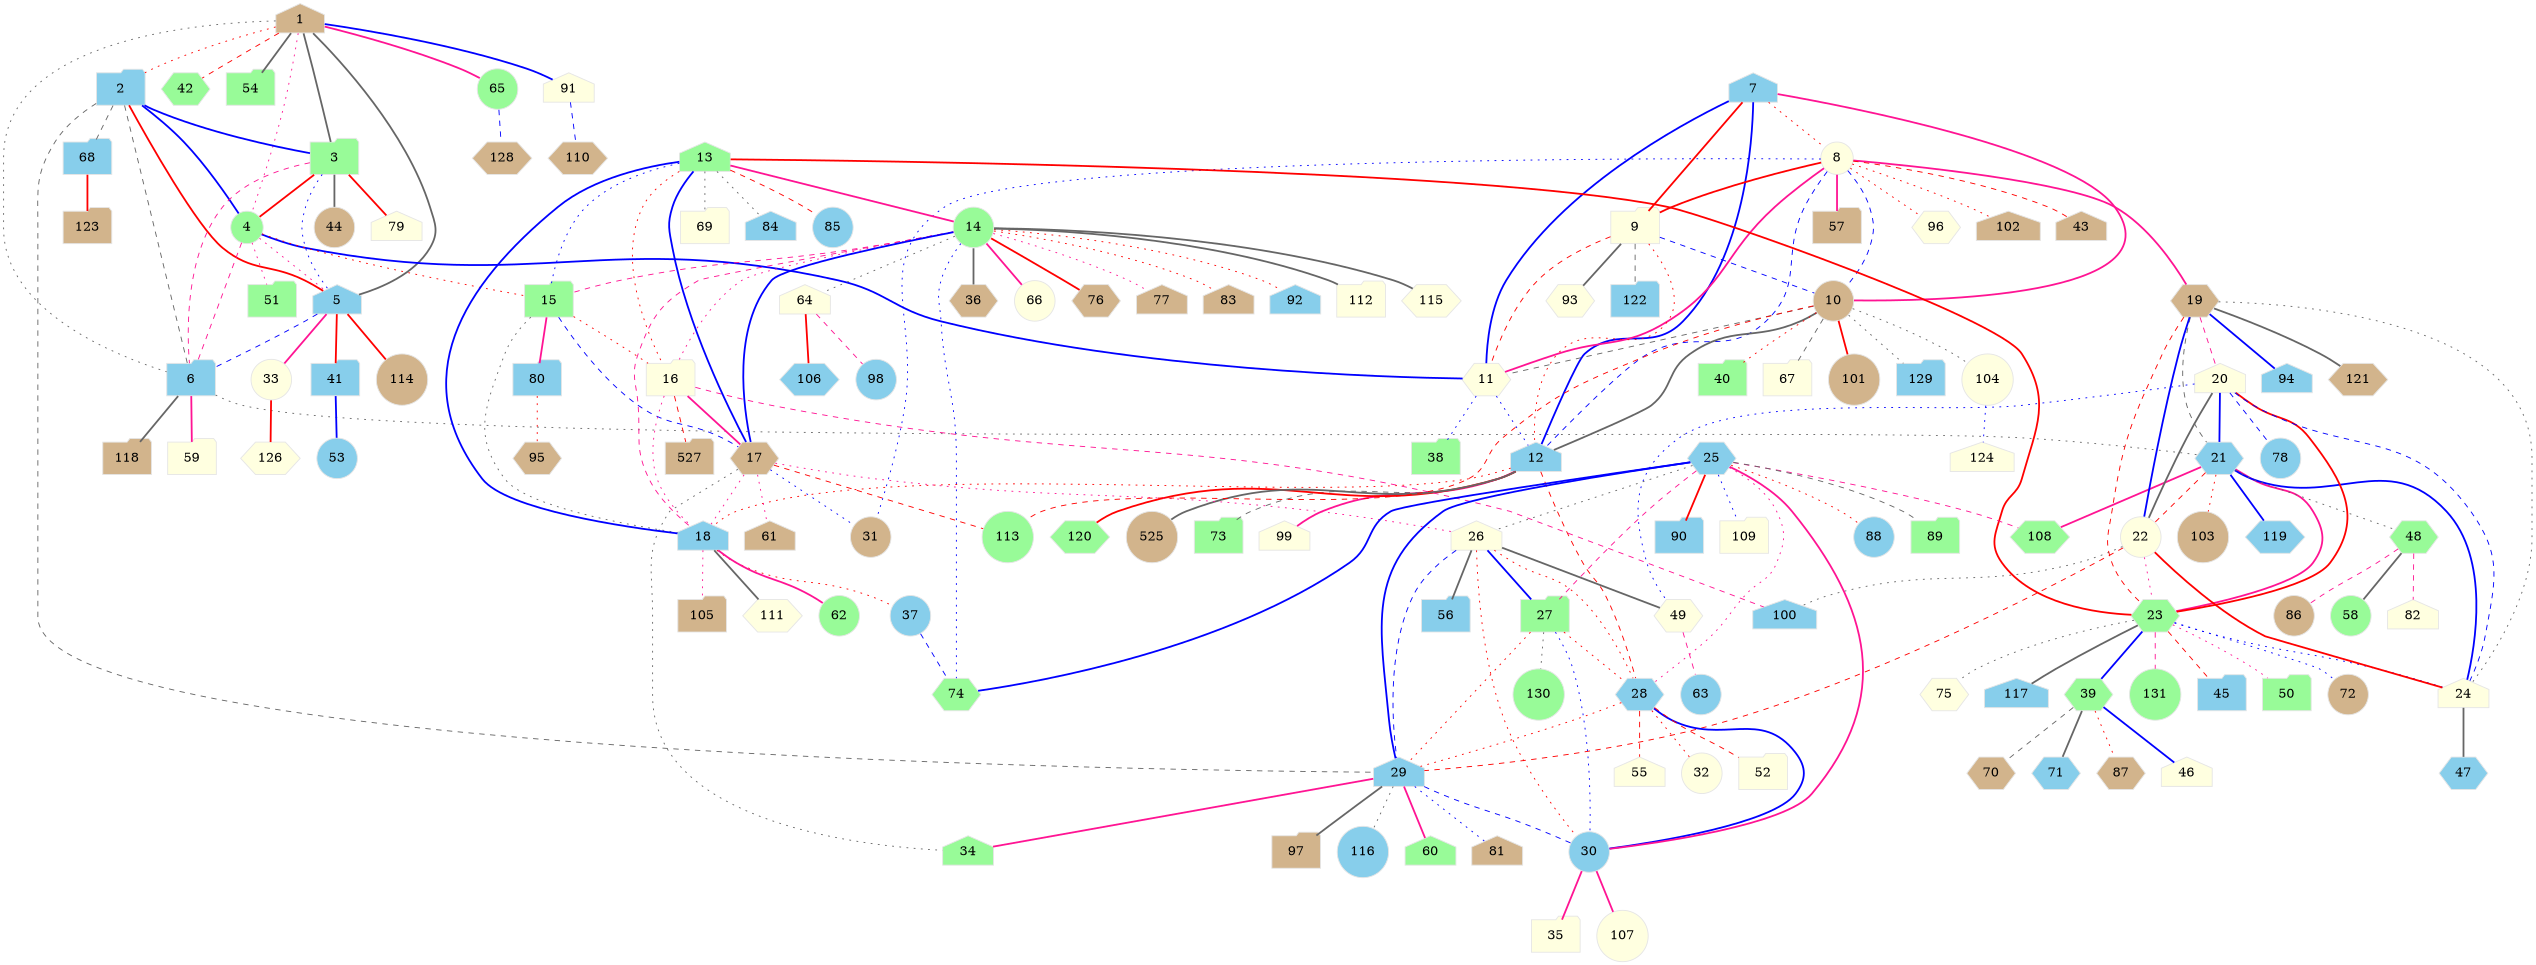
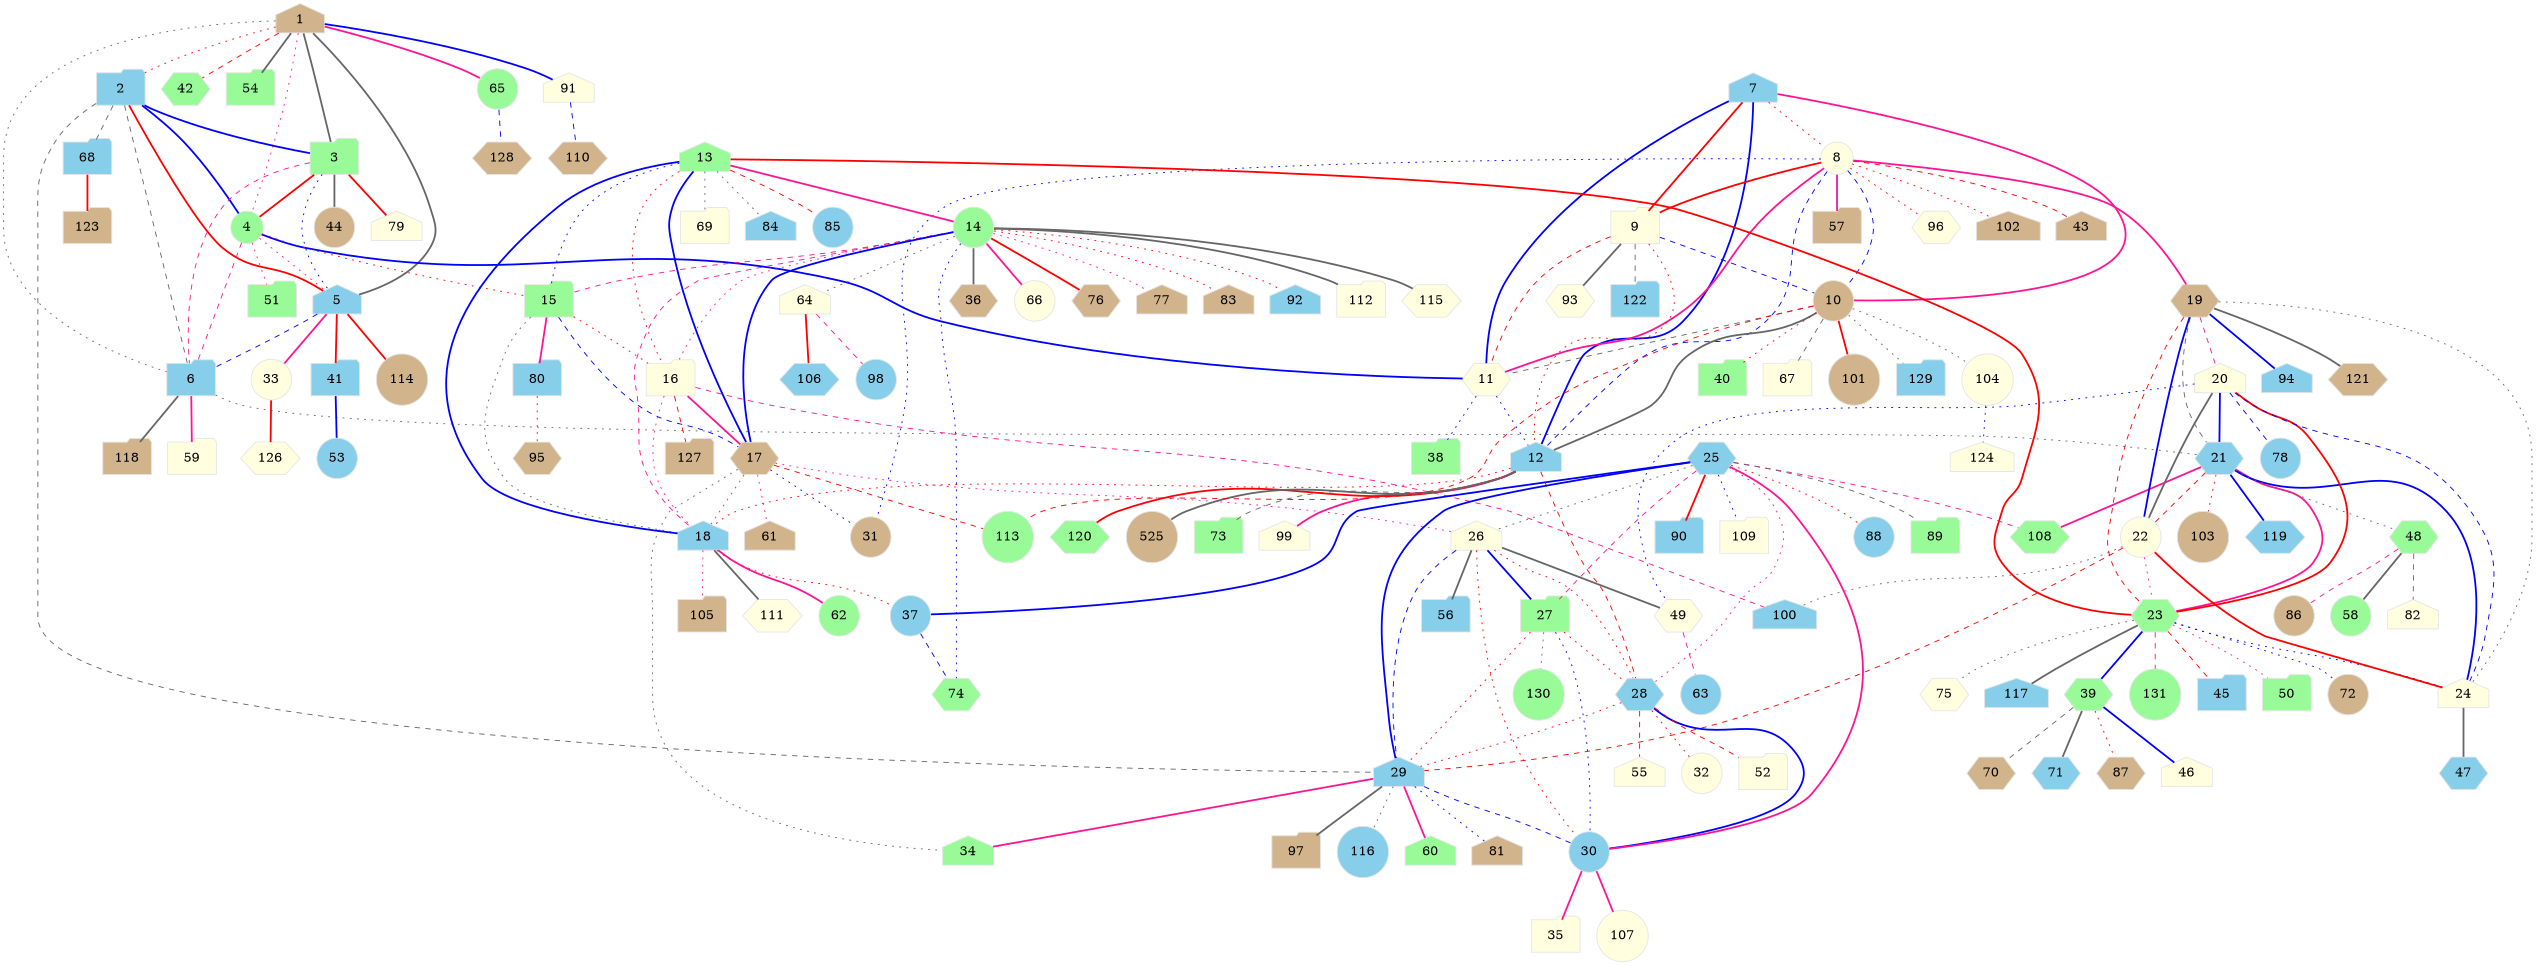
(690, 458) -> (690, 458)
(1339, 569) -> (1322, 560)
